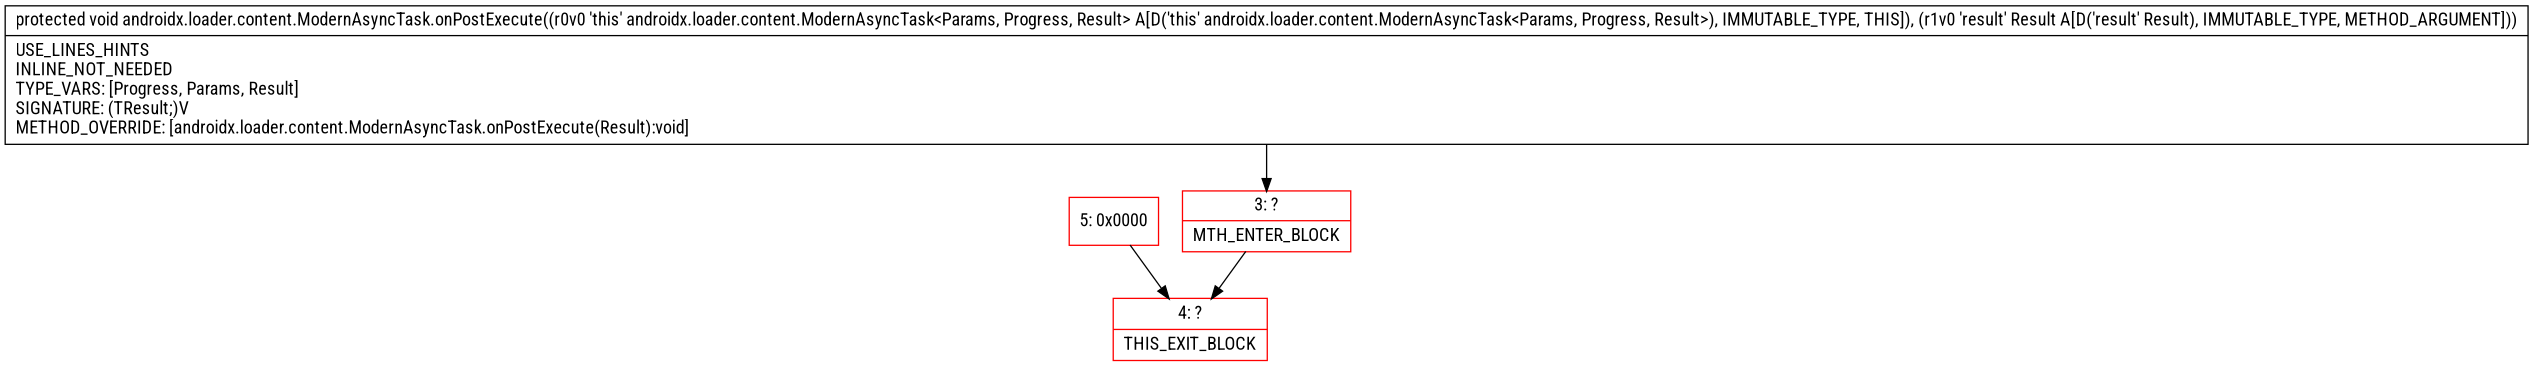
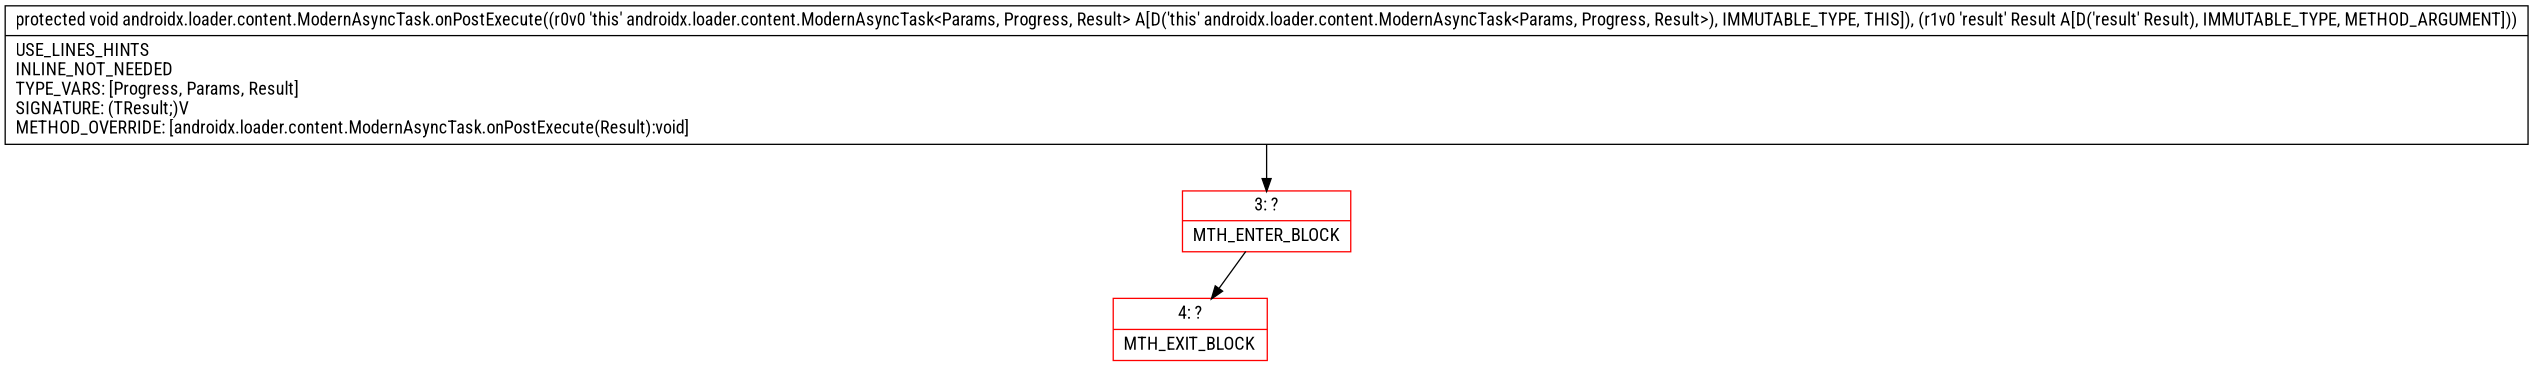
(1114, 221) -> none
(1190, 344) -> (1190, 344)
